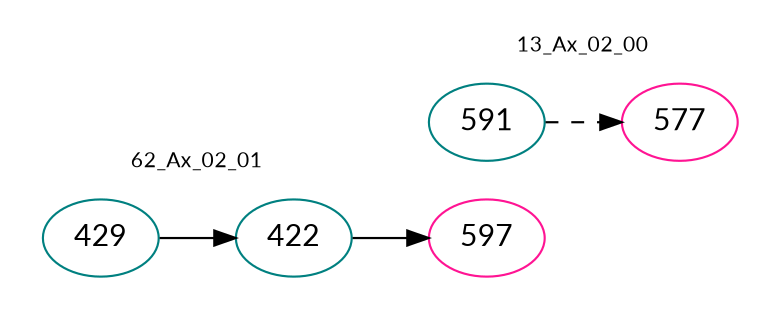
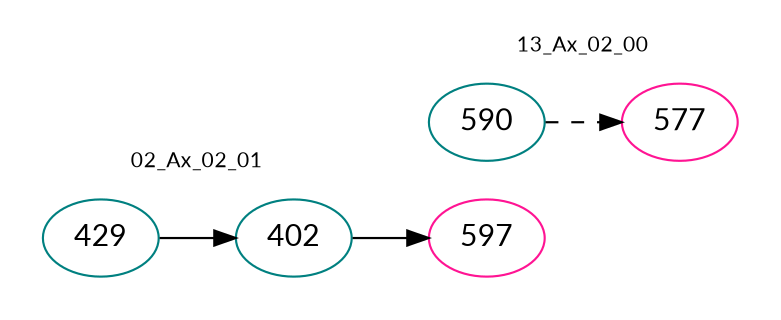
(487, 122) -> (487, 122)
(197, 162) -> (197, 162)
(294, 238) -> (294, 238)
